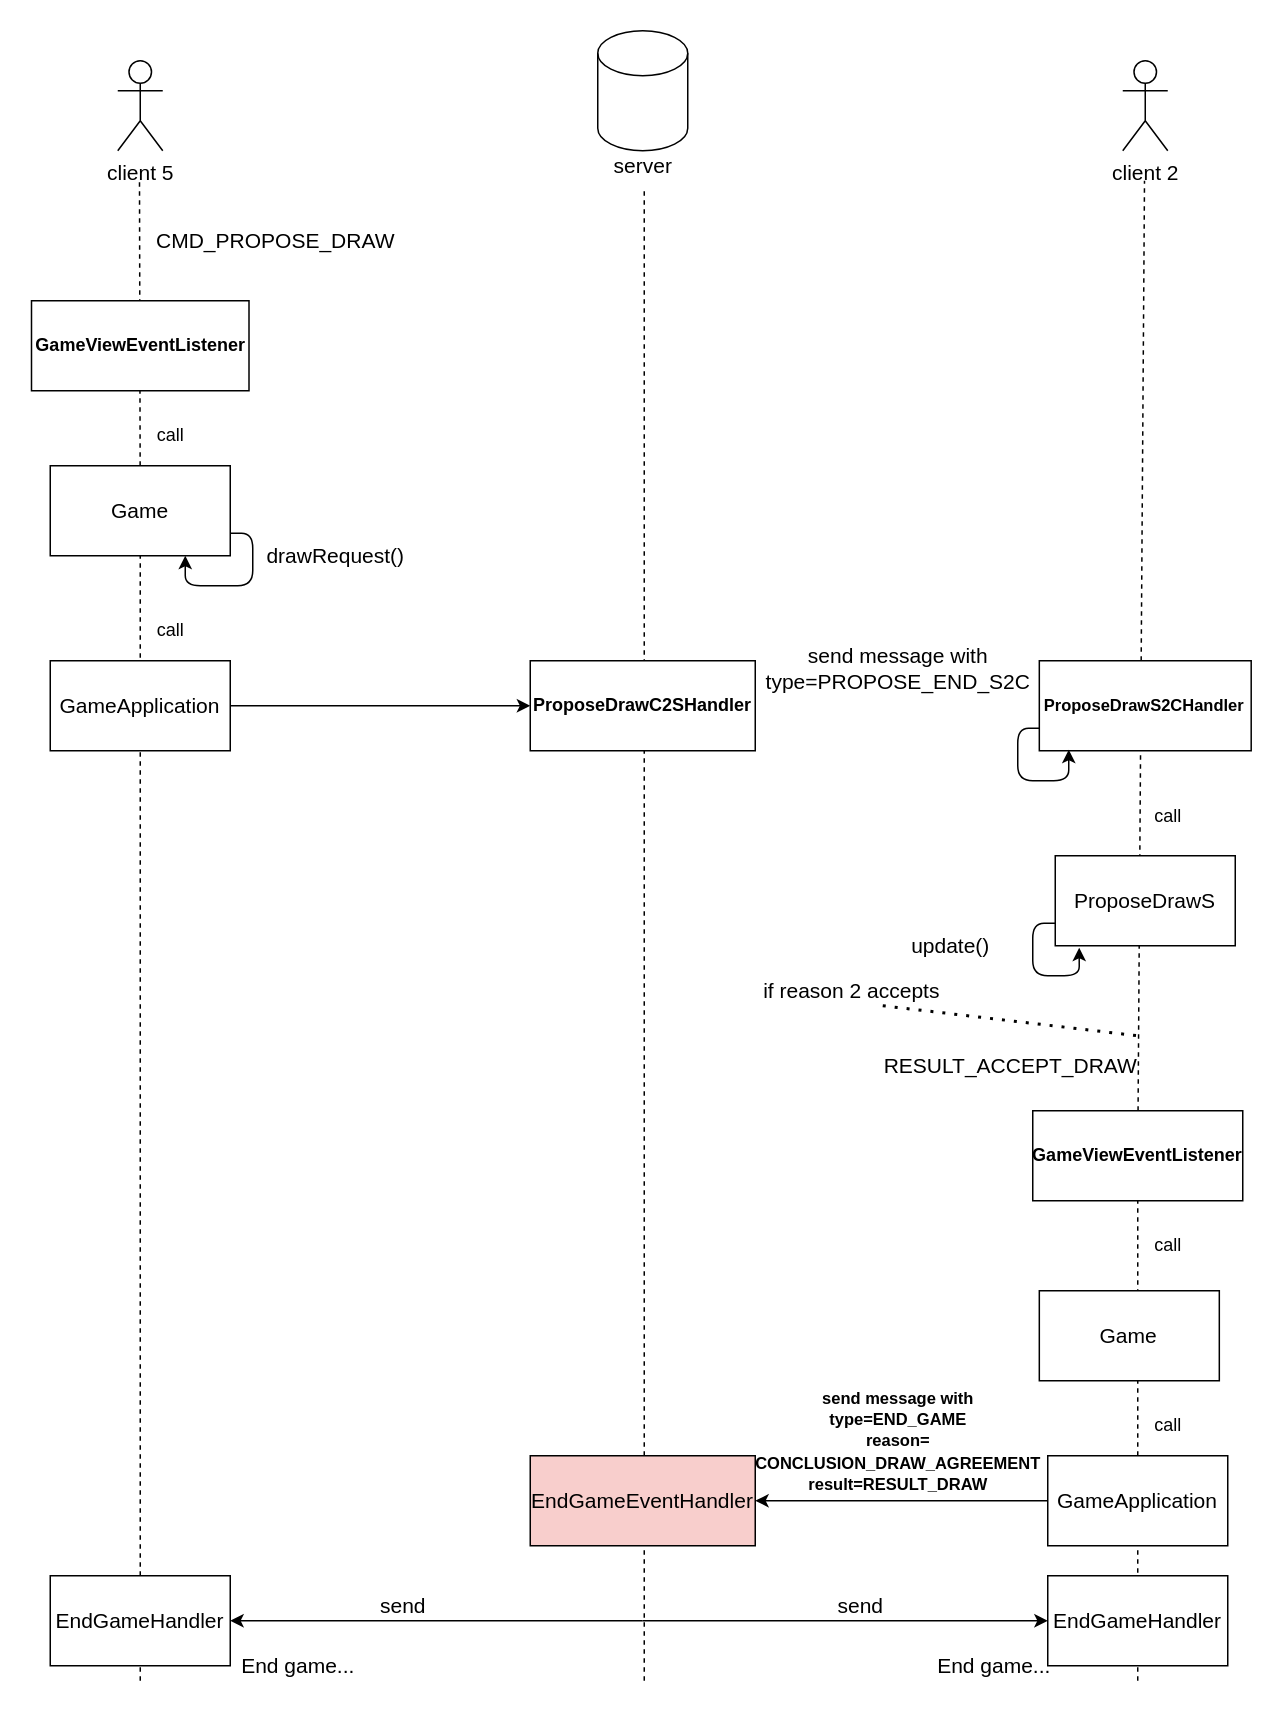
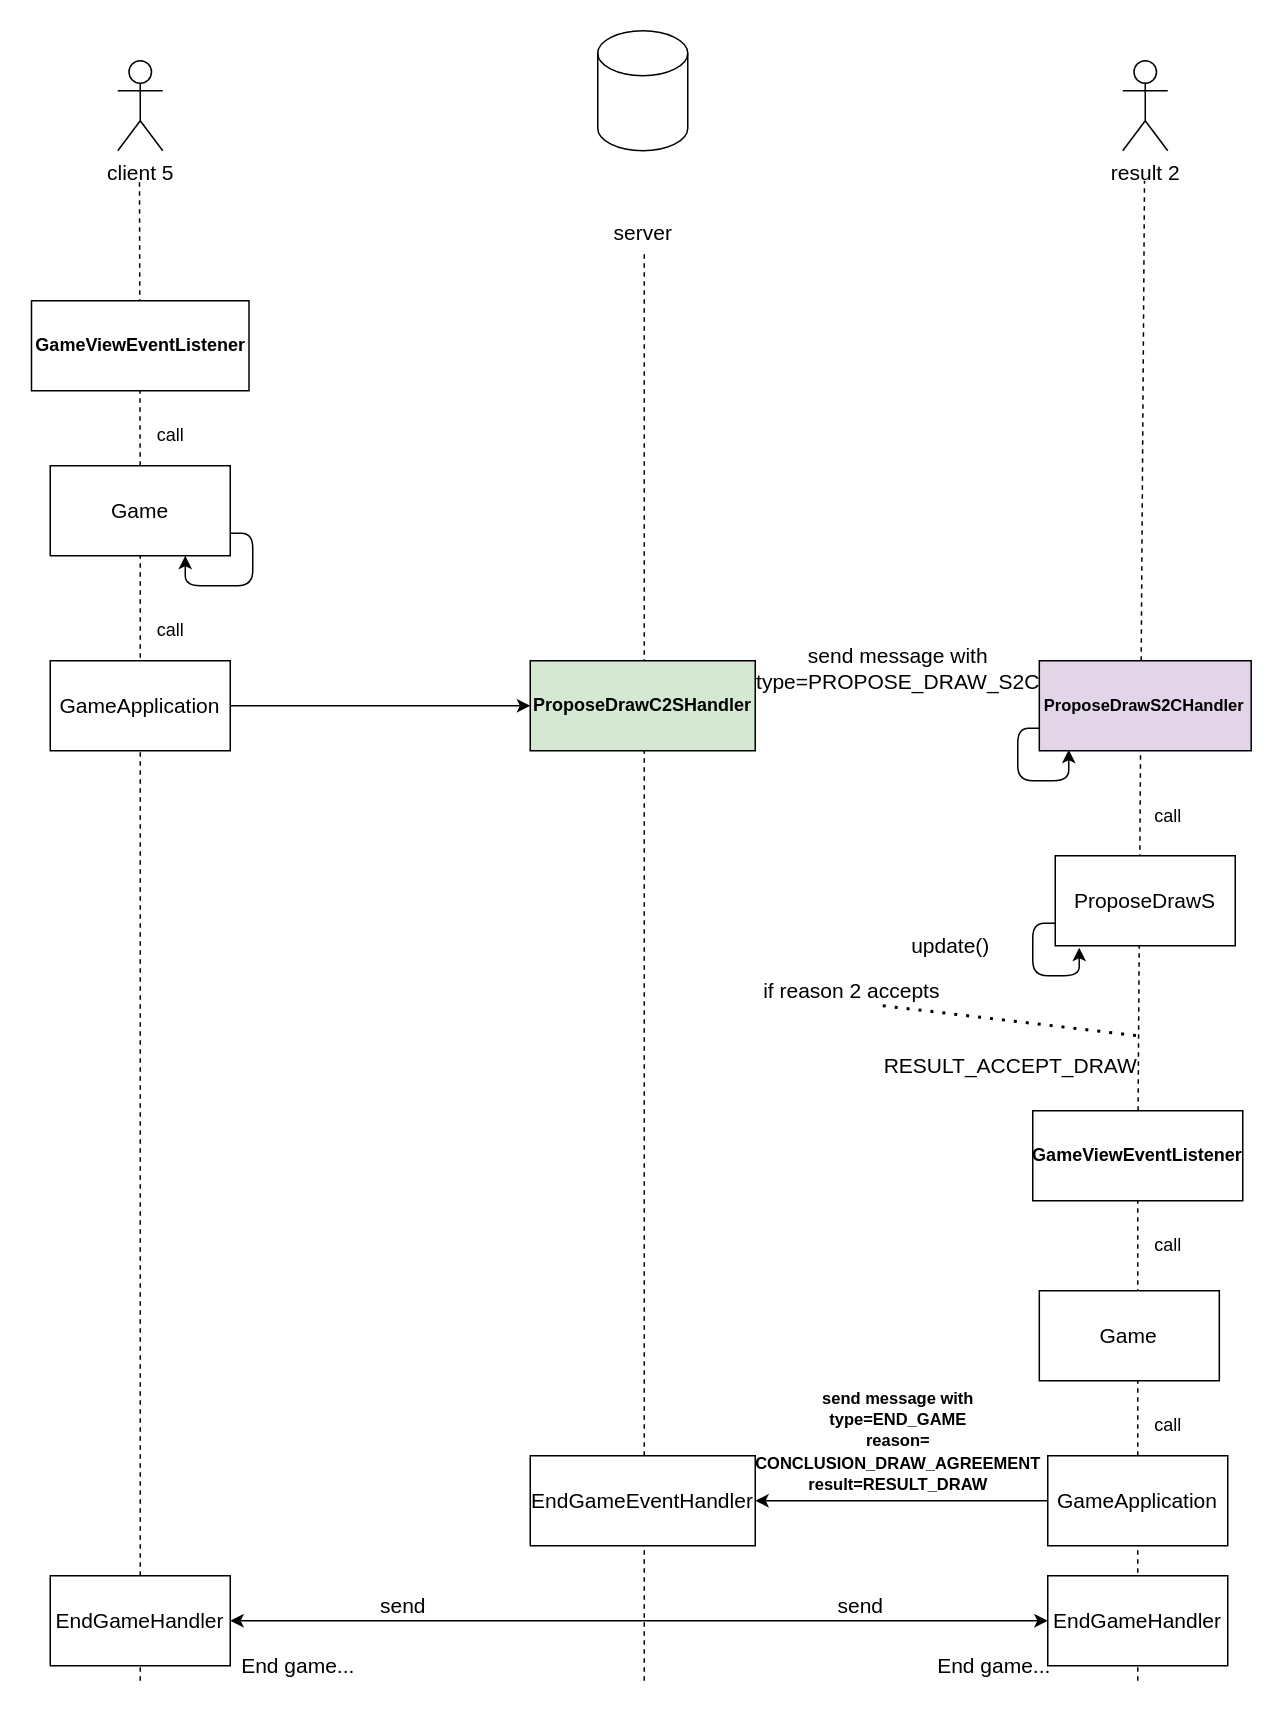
(643, 166) -> (643, 233)
(1146, 172) -> (1146, 172)
(275, 241) -> none
(335, 556) -> none
(899, 668) -> (899, 668)
(643, 706) -> (643, 706)
(1145, 706) -> (1145, 706)
(643, 1501) -> (643, 1501)
